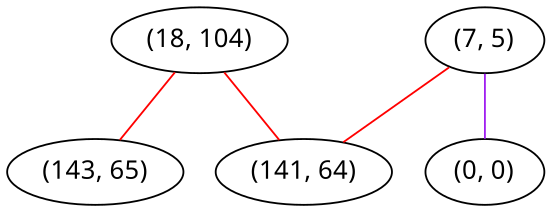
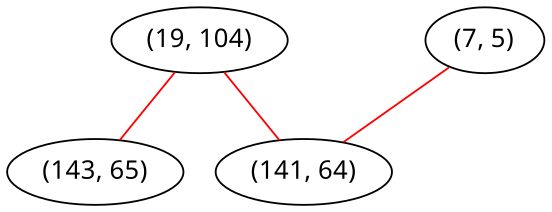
(200, 40) -> (200, 40)
(485, 172) -> none
